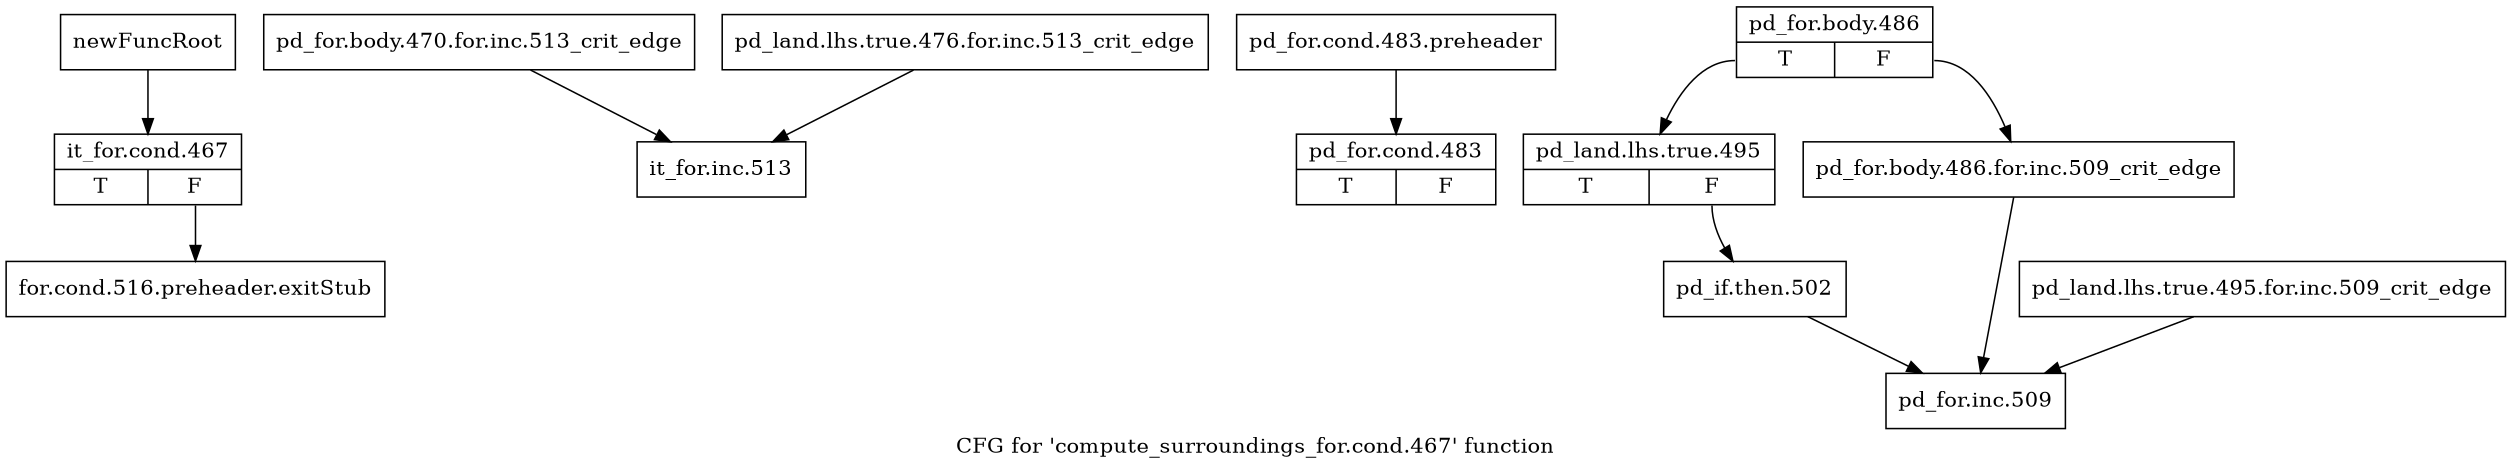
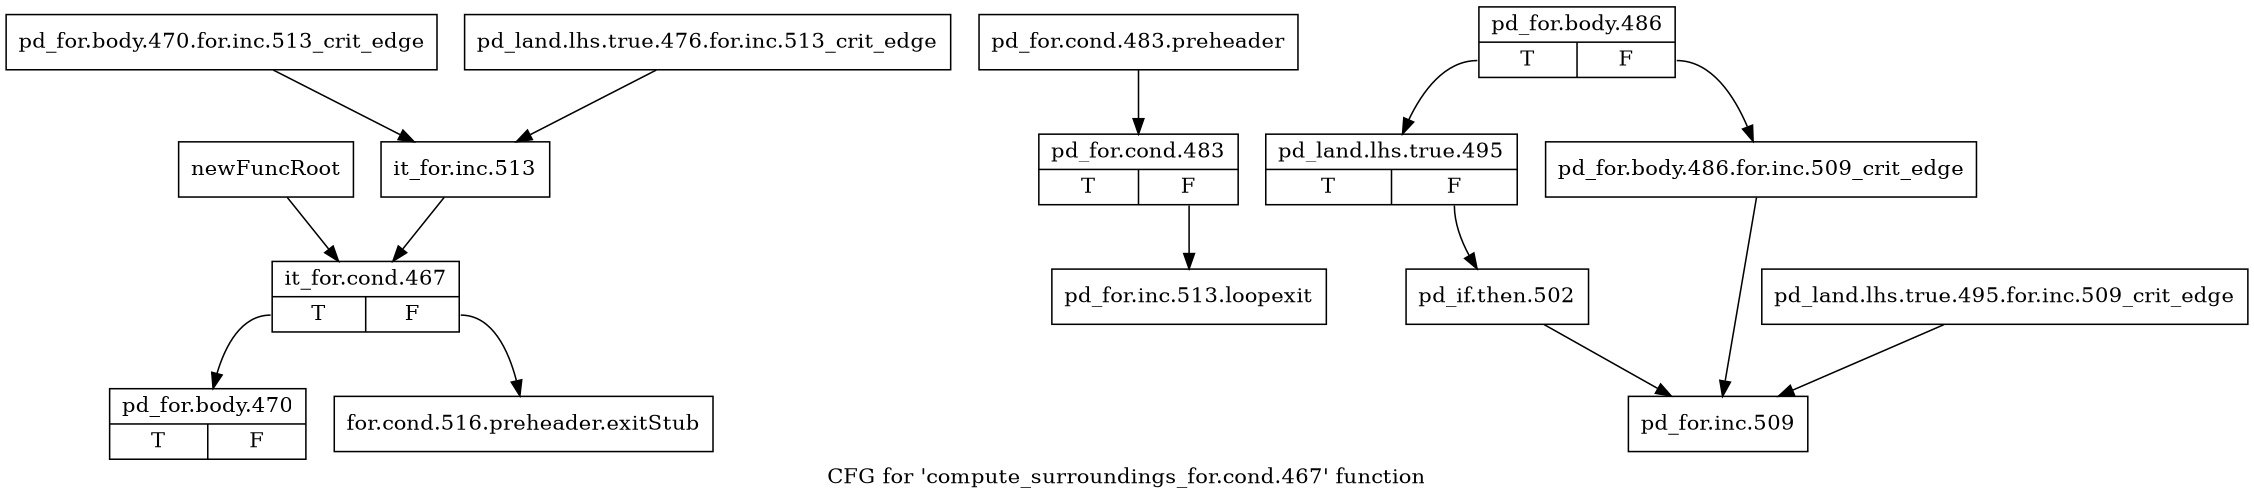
none -> (423, 223)
none -> (1189, 297)
none -> (208, 424)
